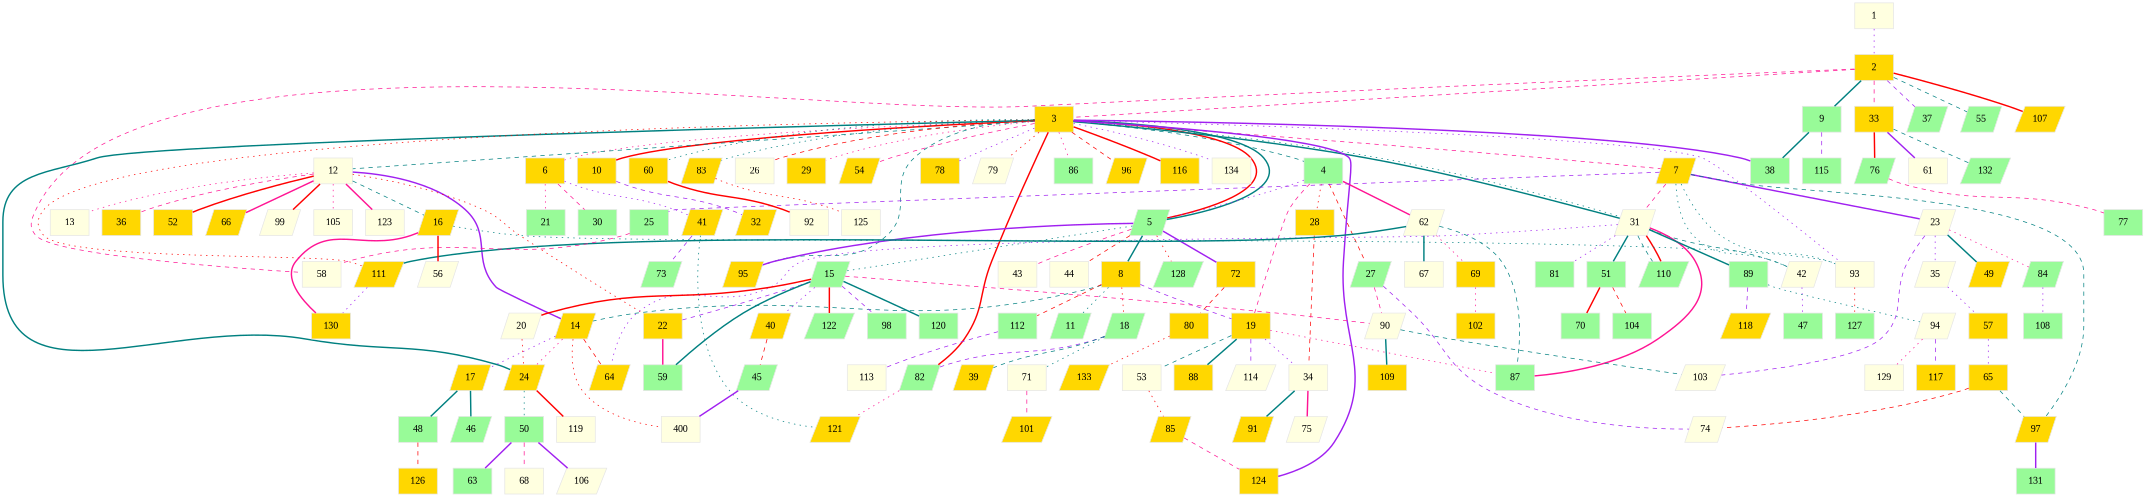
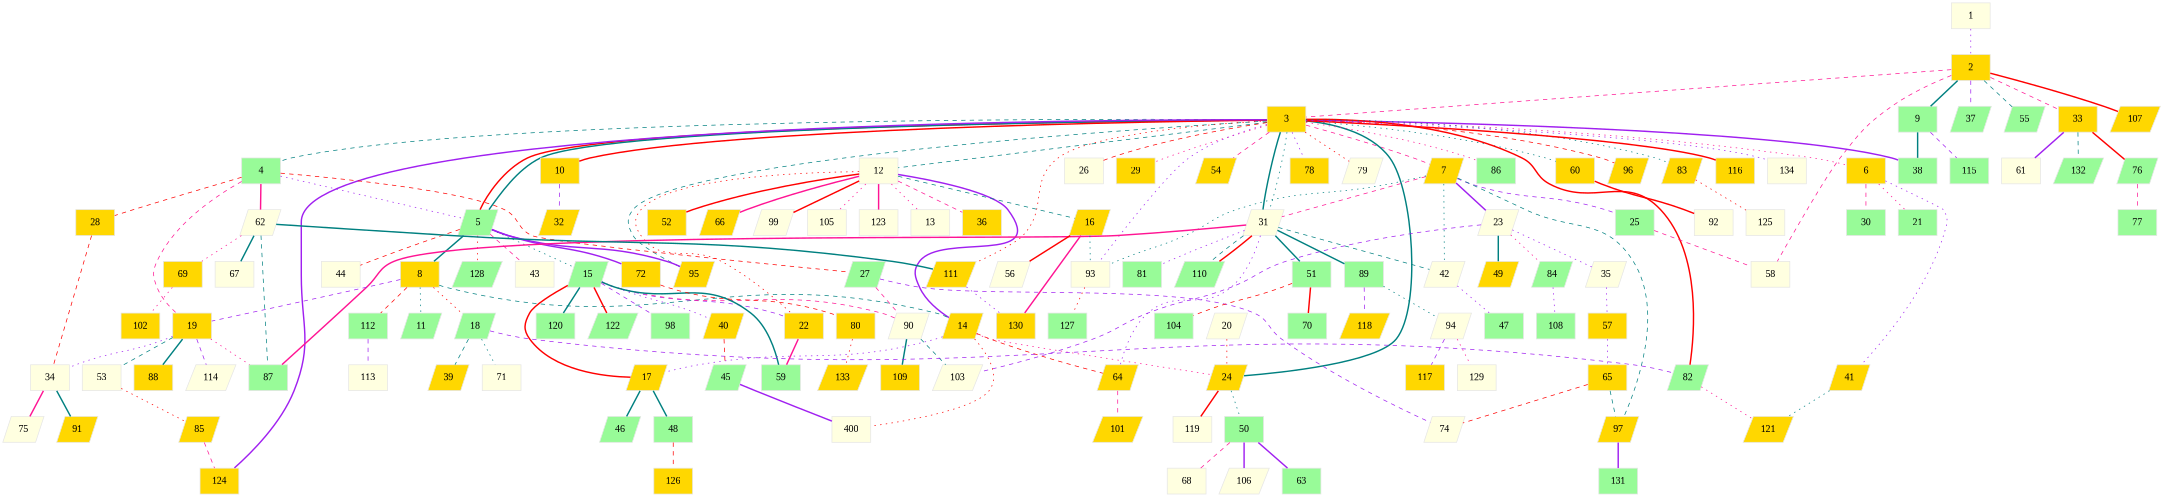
(1319, 197) -> (178, 196)
(661, 274) -> none
(655, 296) -> (542, 352)
(1027, 404) -> (1118, 404)
